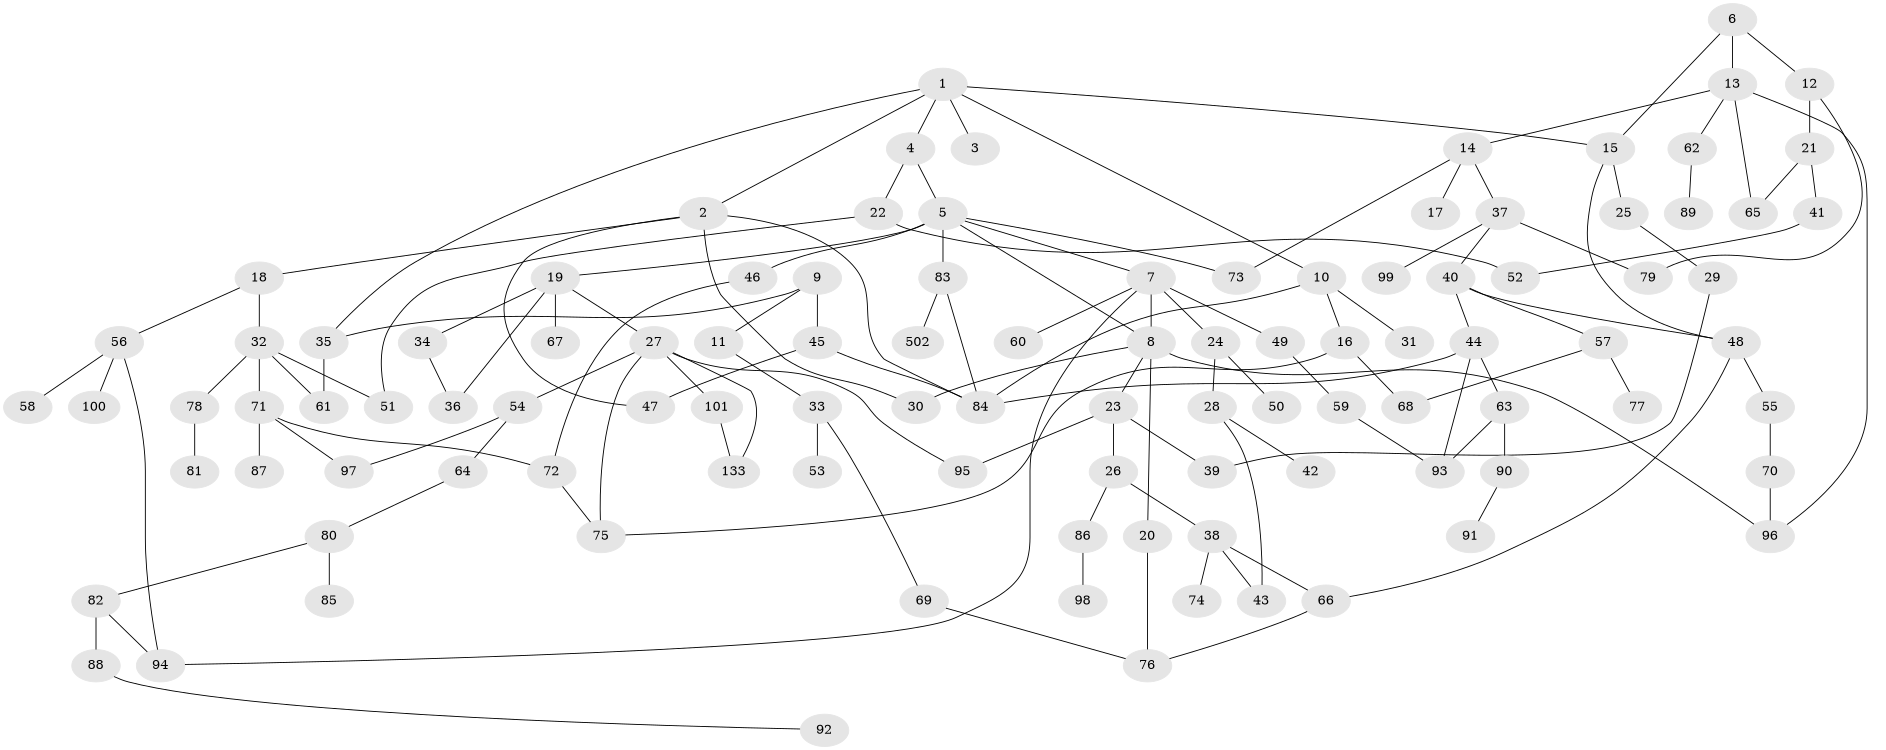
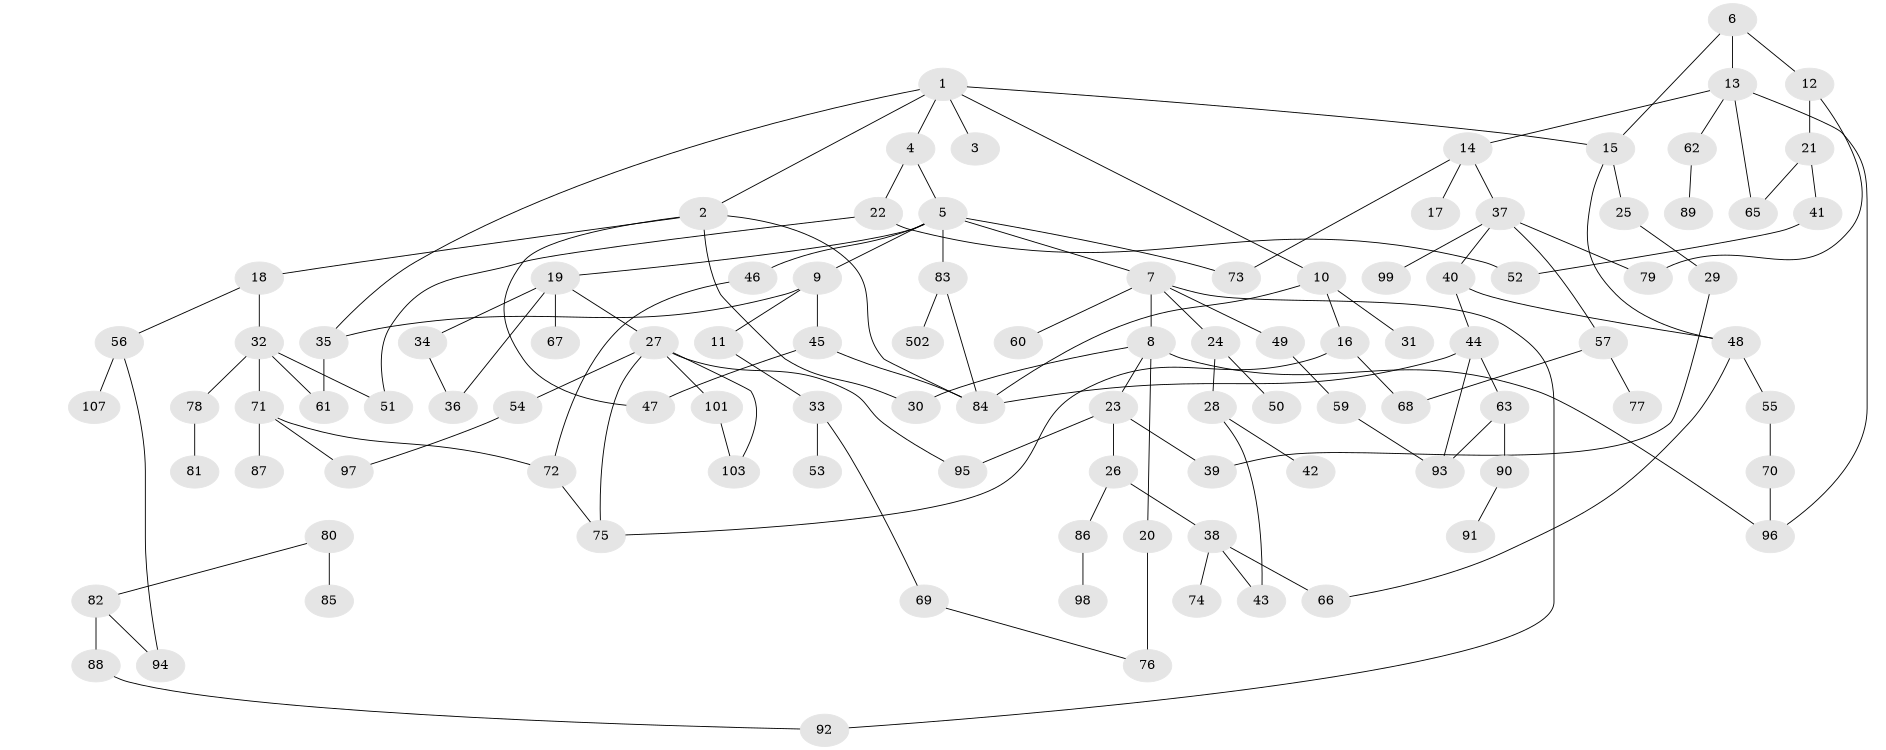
(1047, 278) -> (880, 246)
(1526, 311) -> (1560, 277)
(28, 407) -> none
(94, 407) -> (94, 407)
(463, 472) -> none
(734, 472) -> (734, 472)
(1239, 637) -> none
(771, 642) -> (1519, 631)
